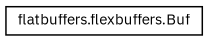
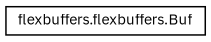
(104, 21) -> (106, 21)
